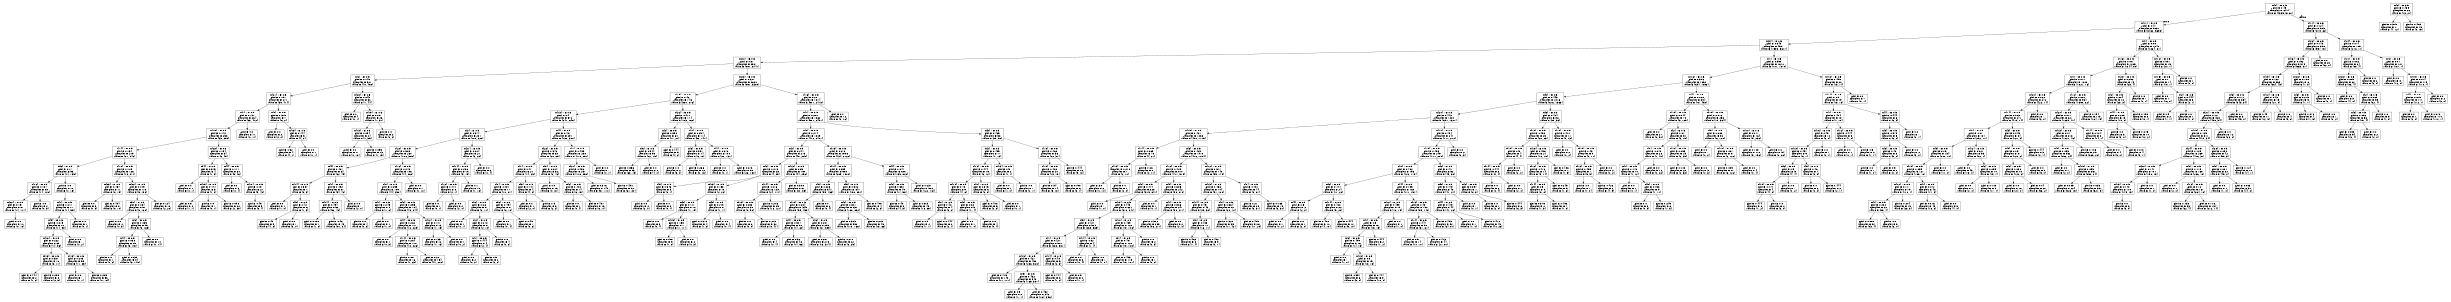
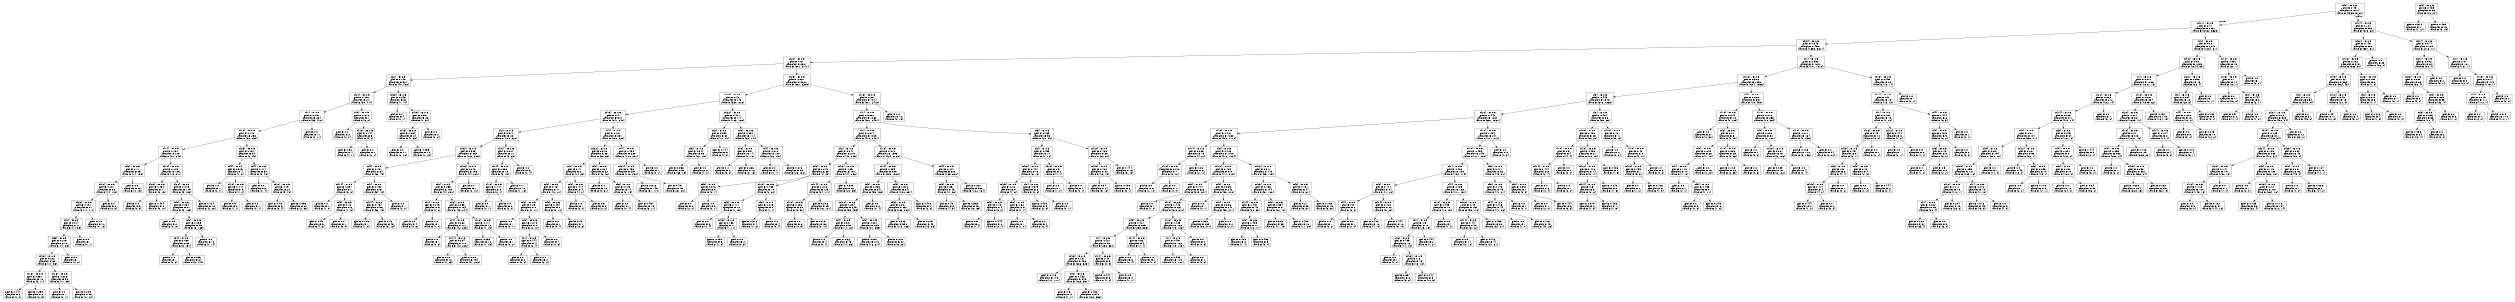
(65, 196) -> (78, 214)
(220, 197) -> (290, 197)
none -> (2213, 206)
